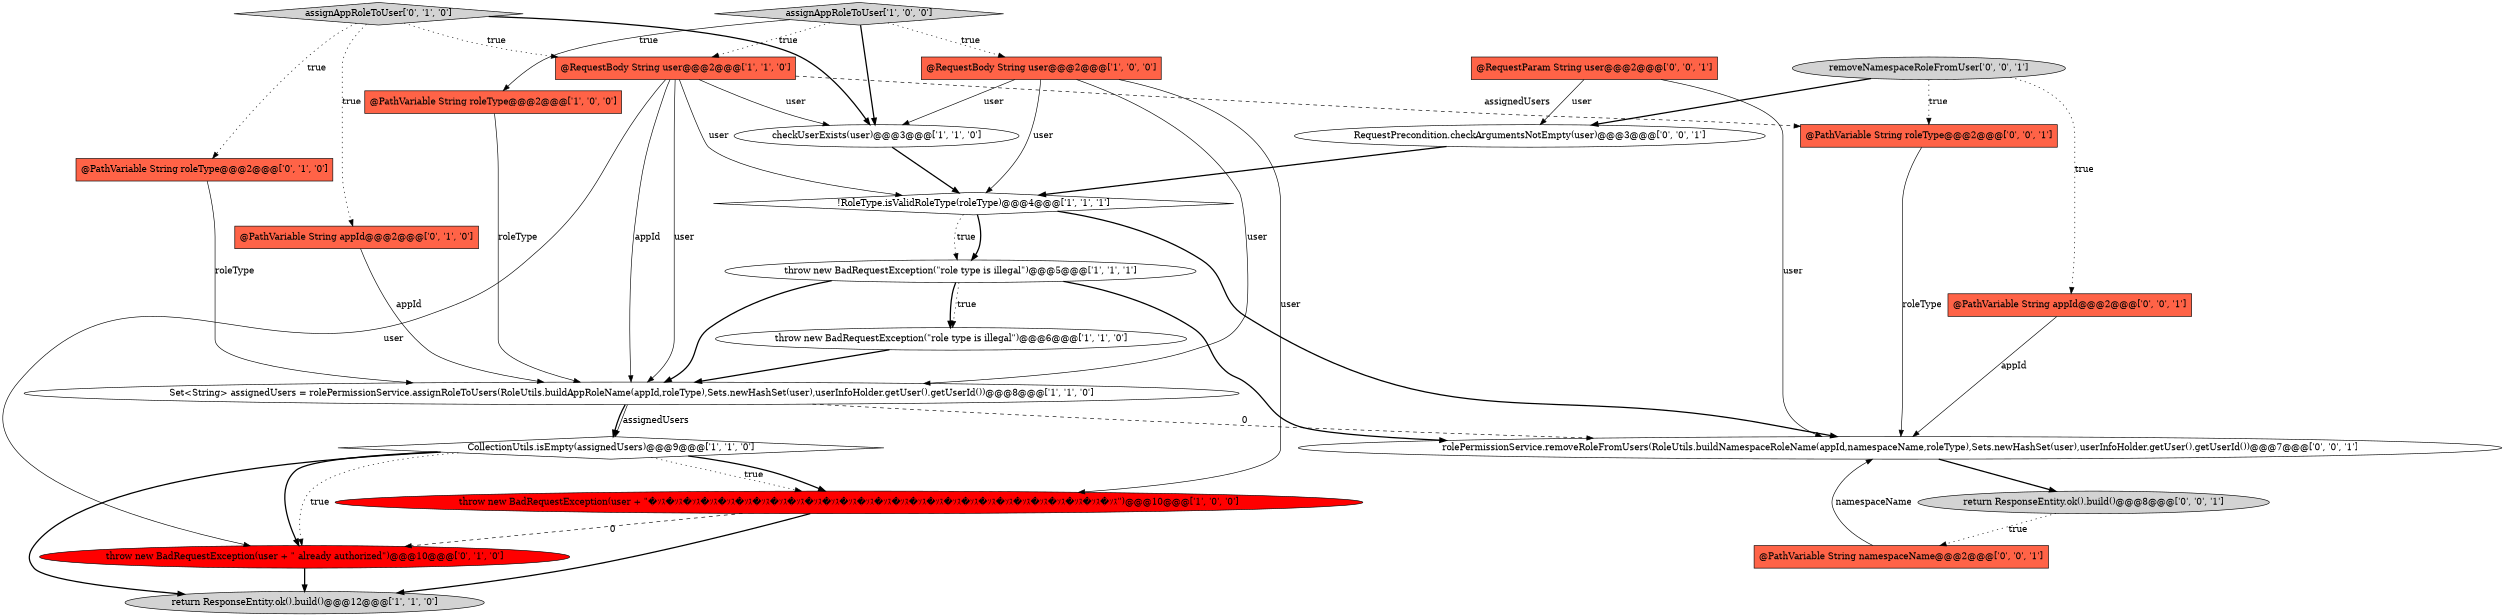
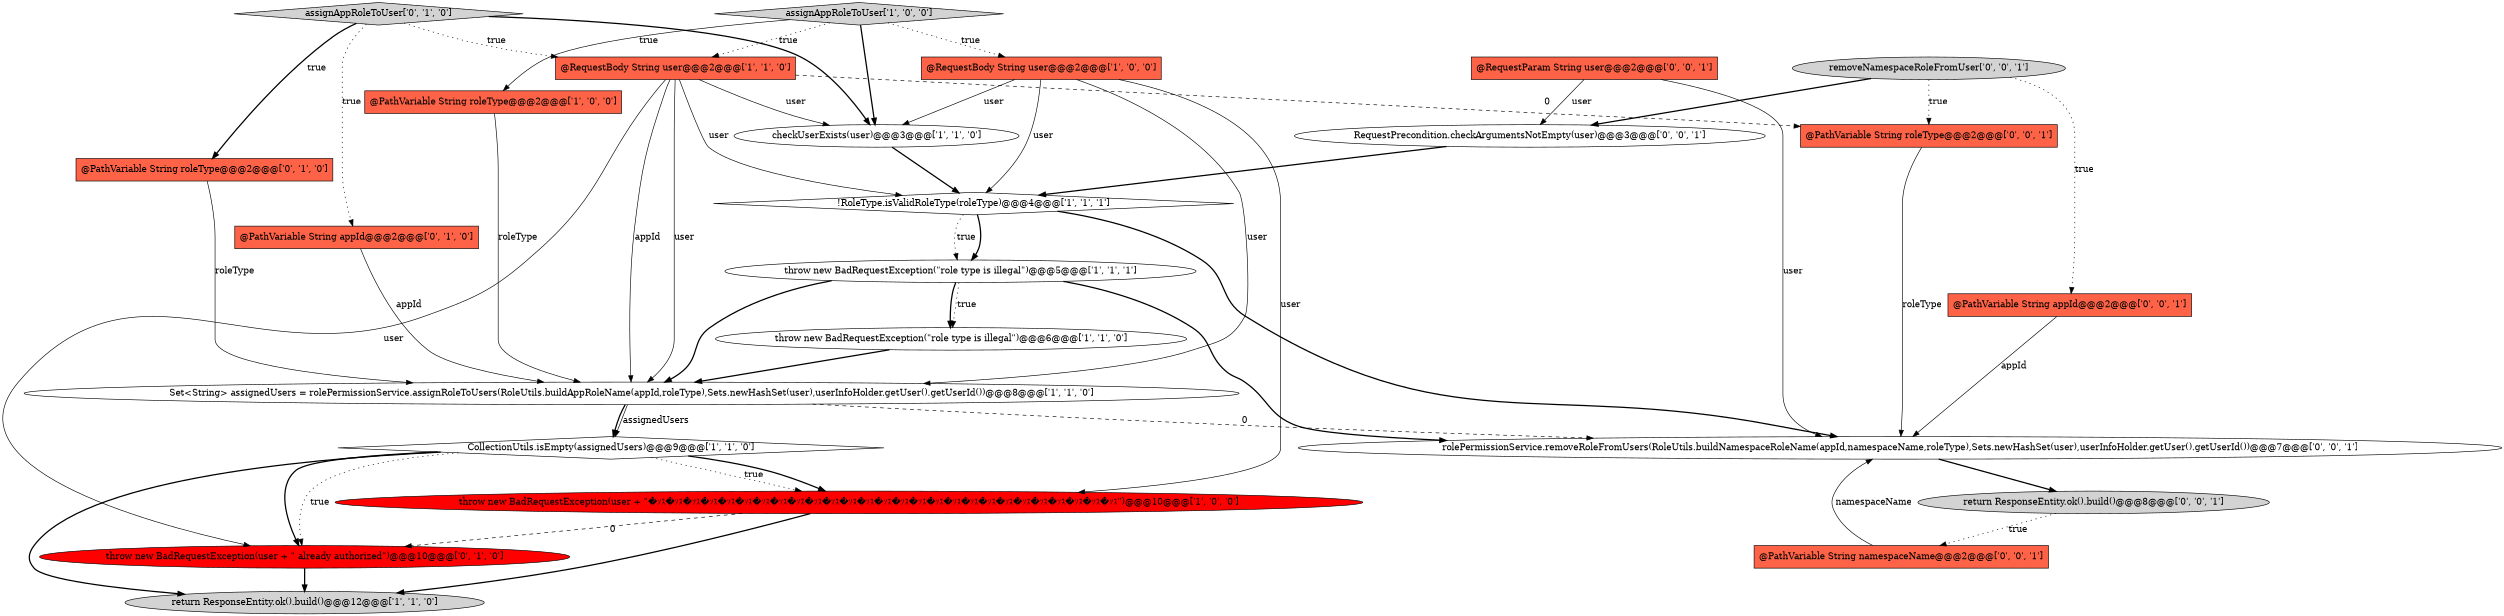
(281, 82) -> (281, 82)
(1517, 102) -> (1547, 102)
